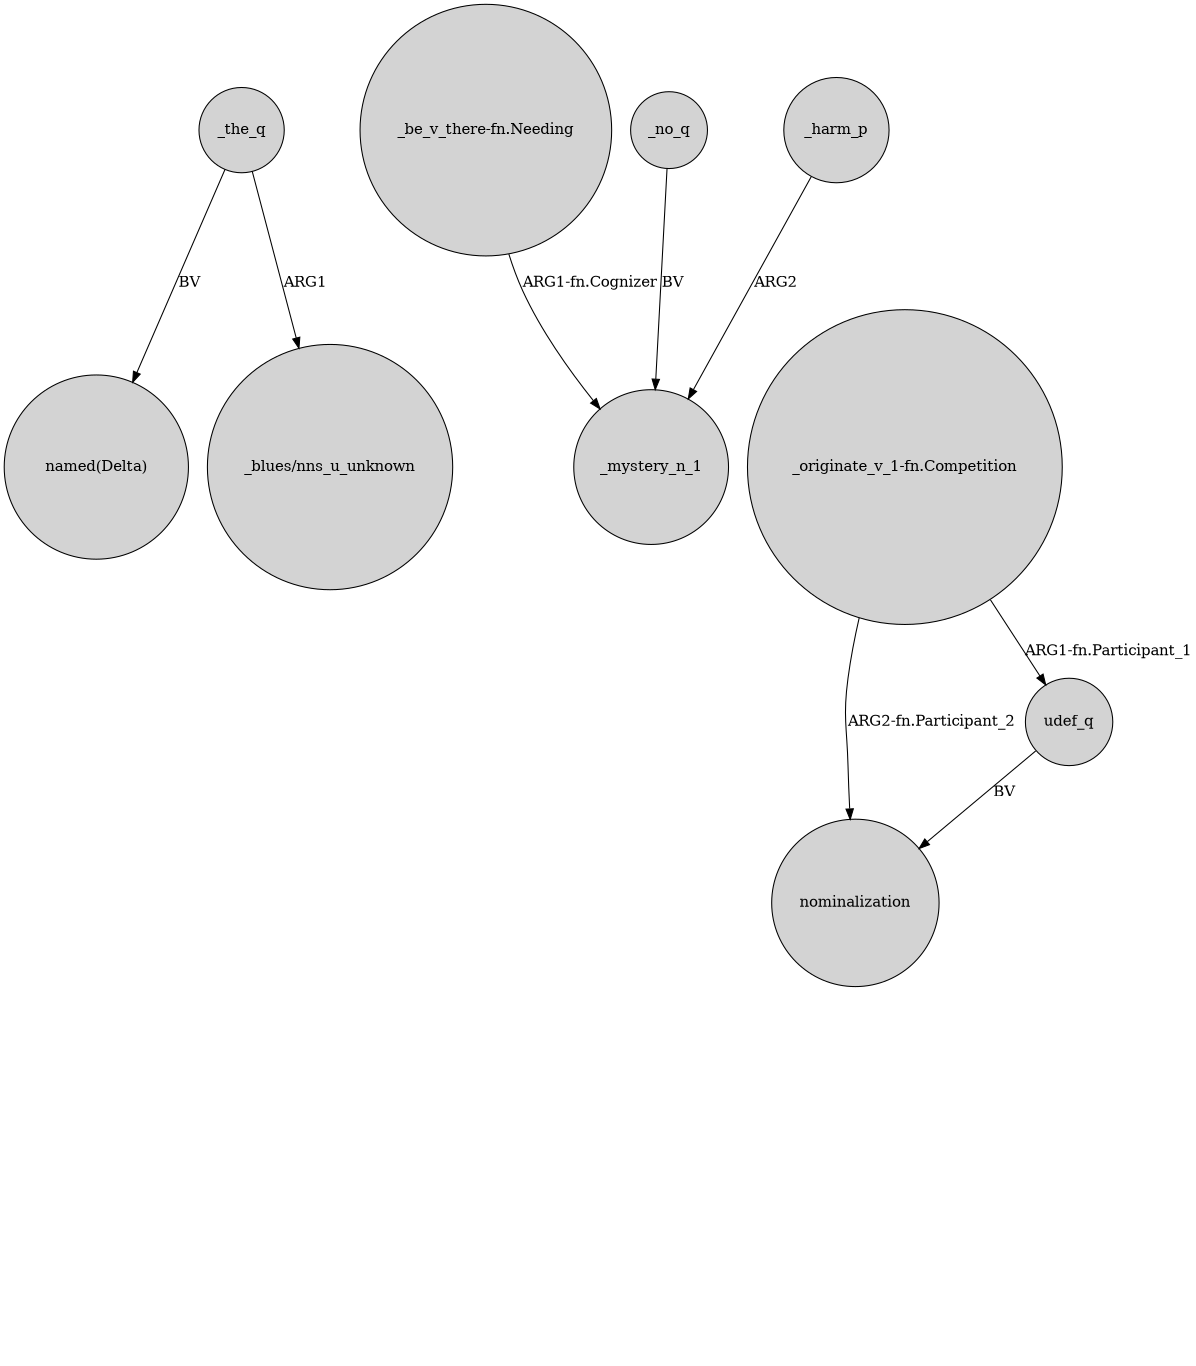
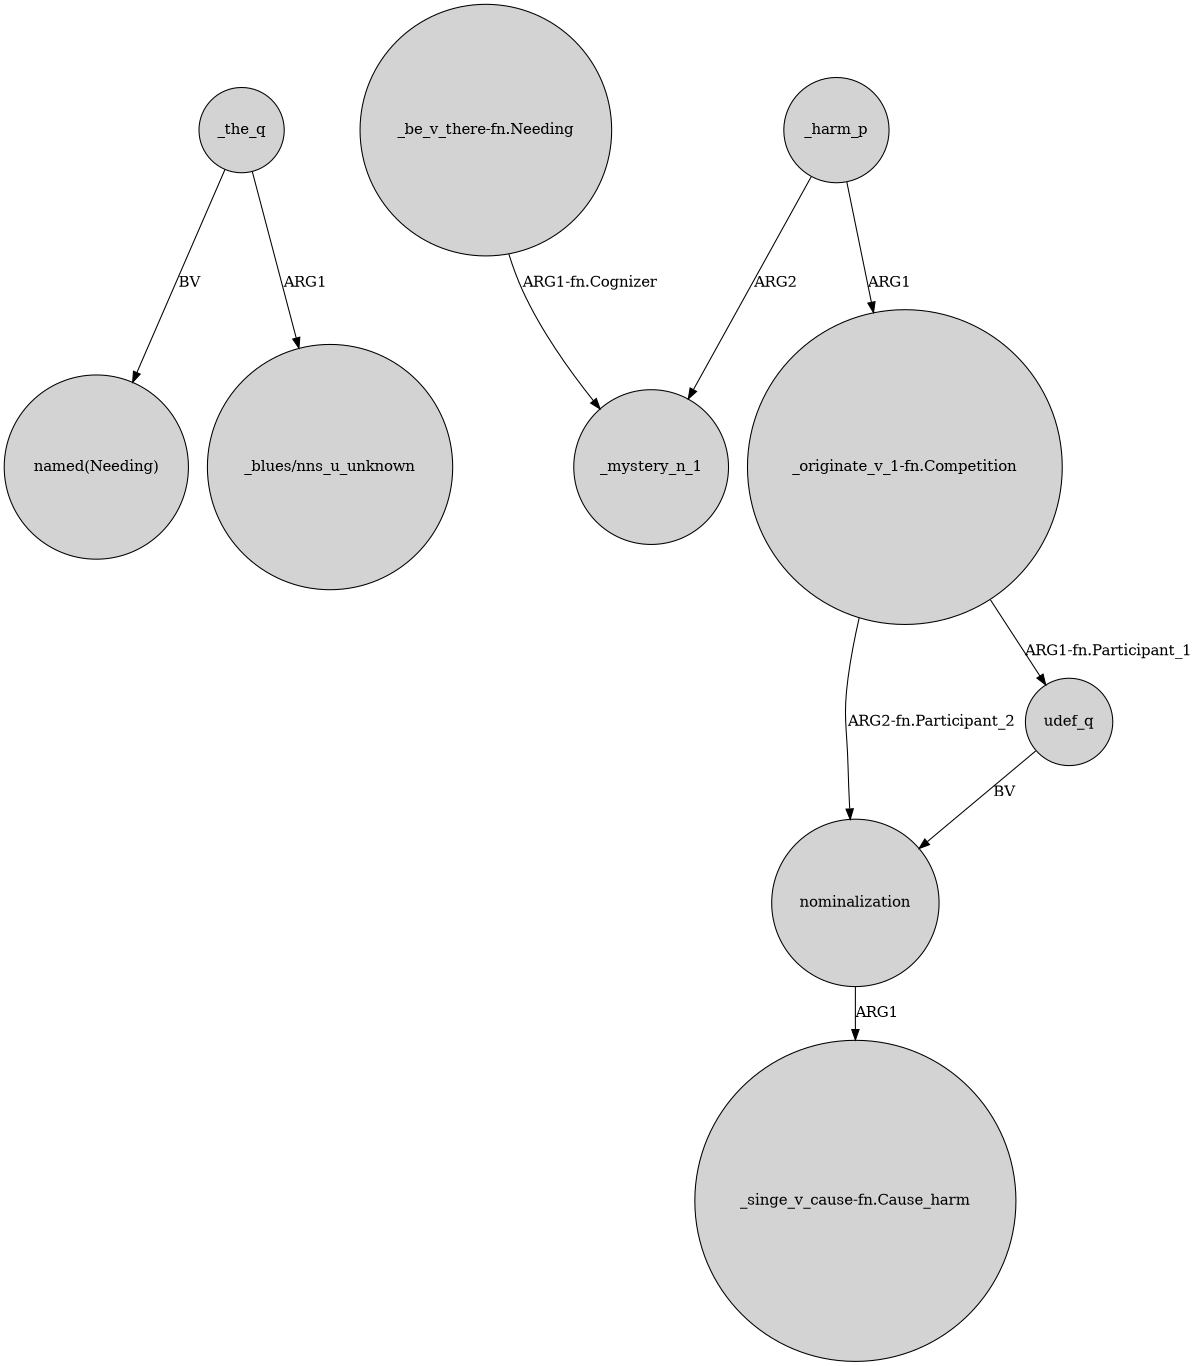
(669, 130) -> none
none -> (859, 242)
(96, 467) -> (96, 467)
none -> (855, 1201)
